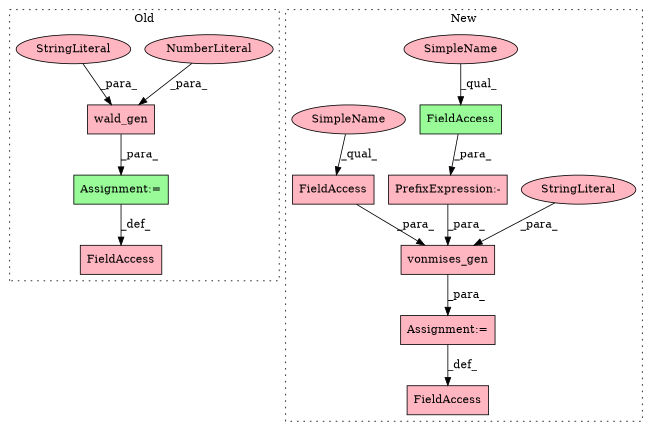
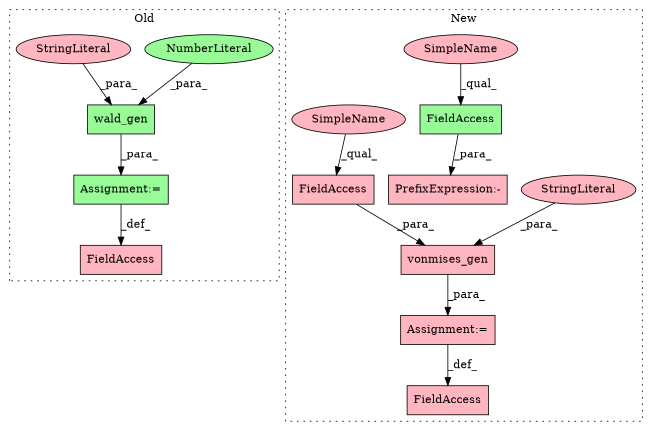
(209, 49) -> (209, 49)
(121, 119) -> (121, 119)
(448, 221) -> none
